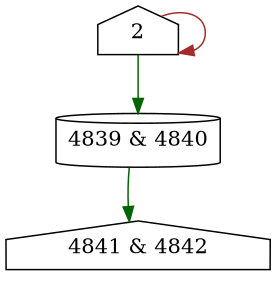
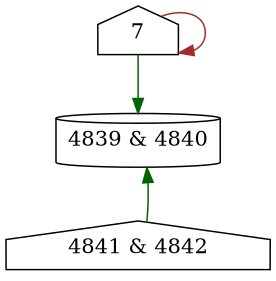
(138, 33) -> (138, 33)
(128, 187) -> (148, 202)
